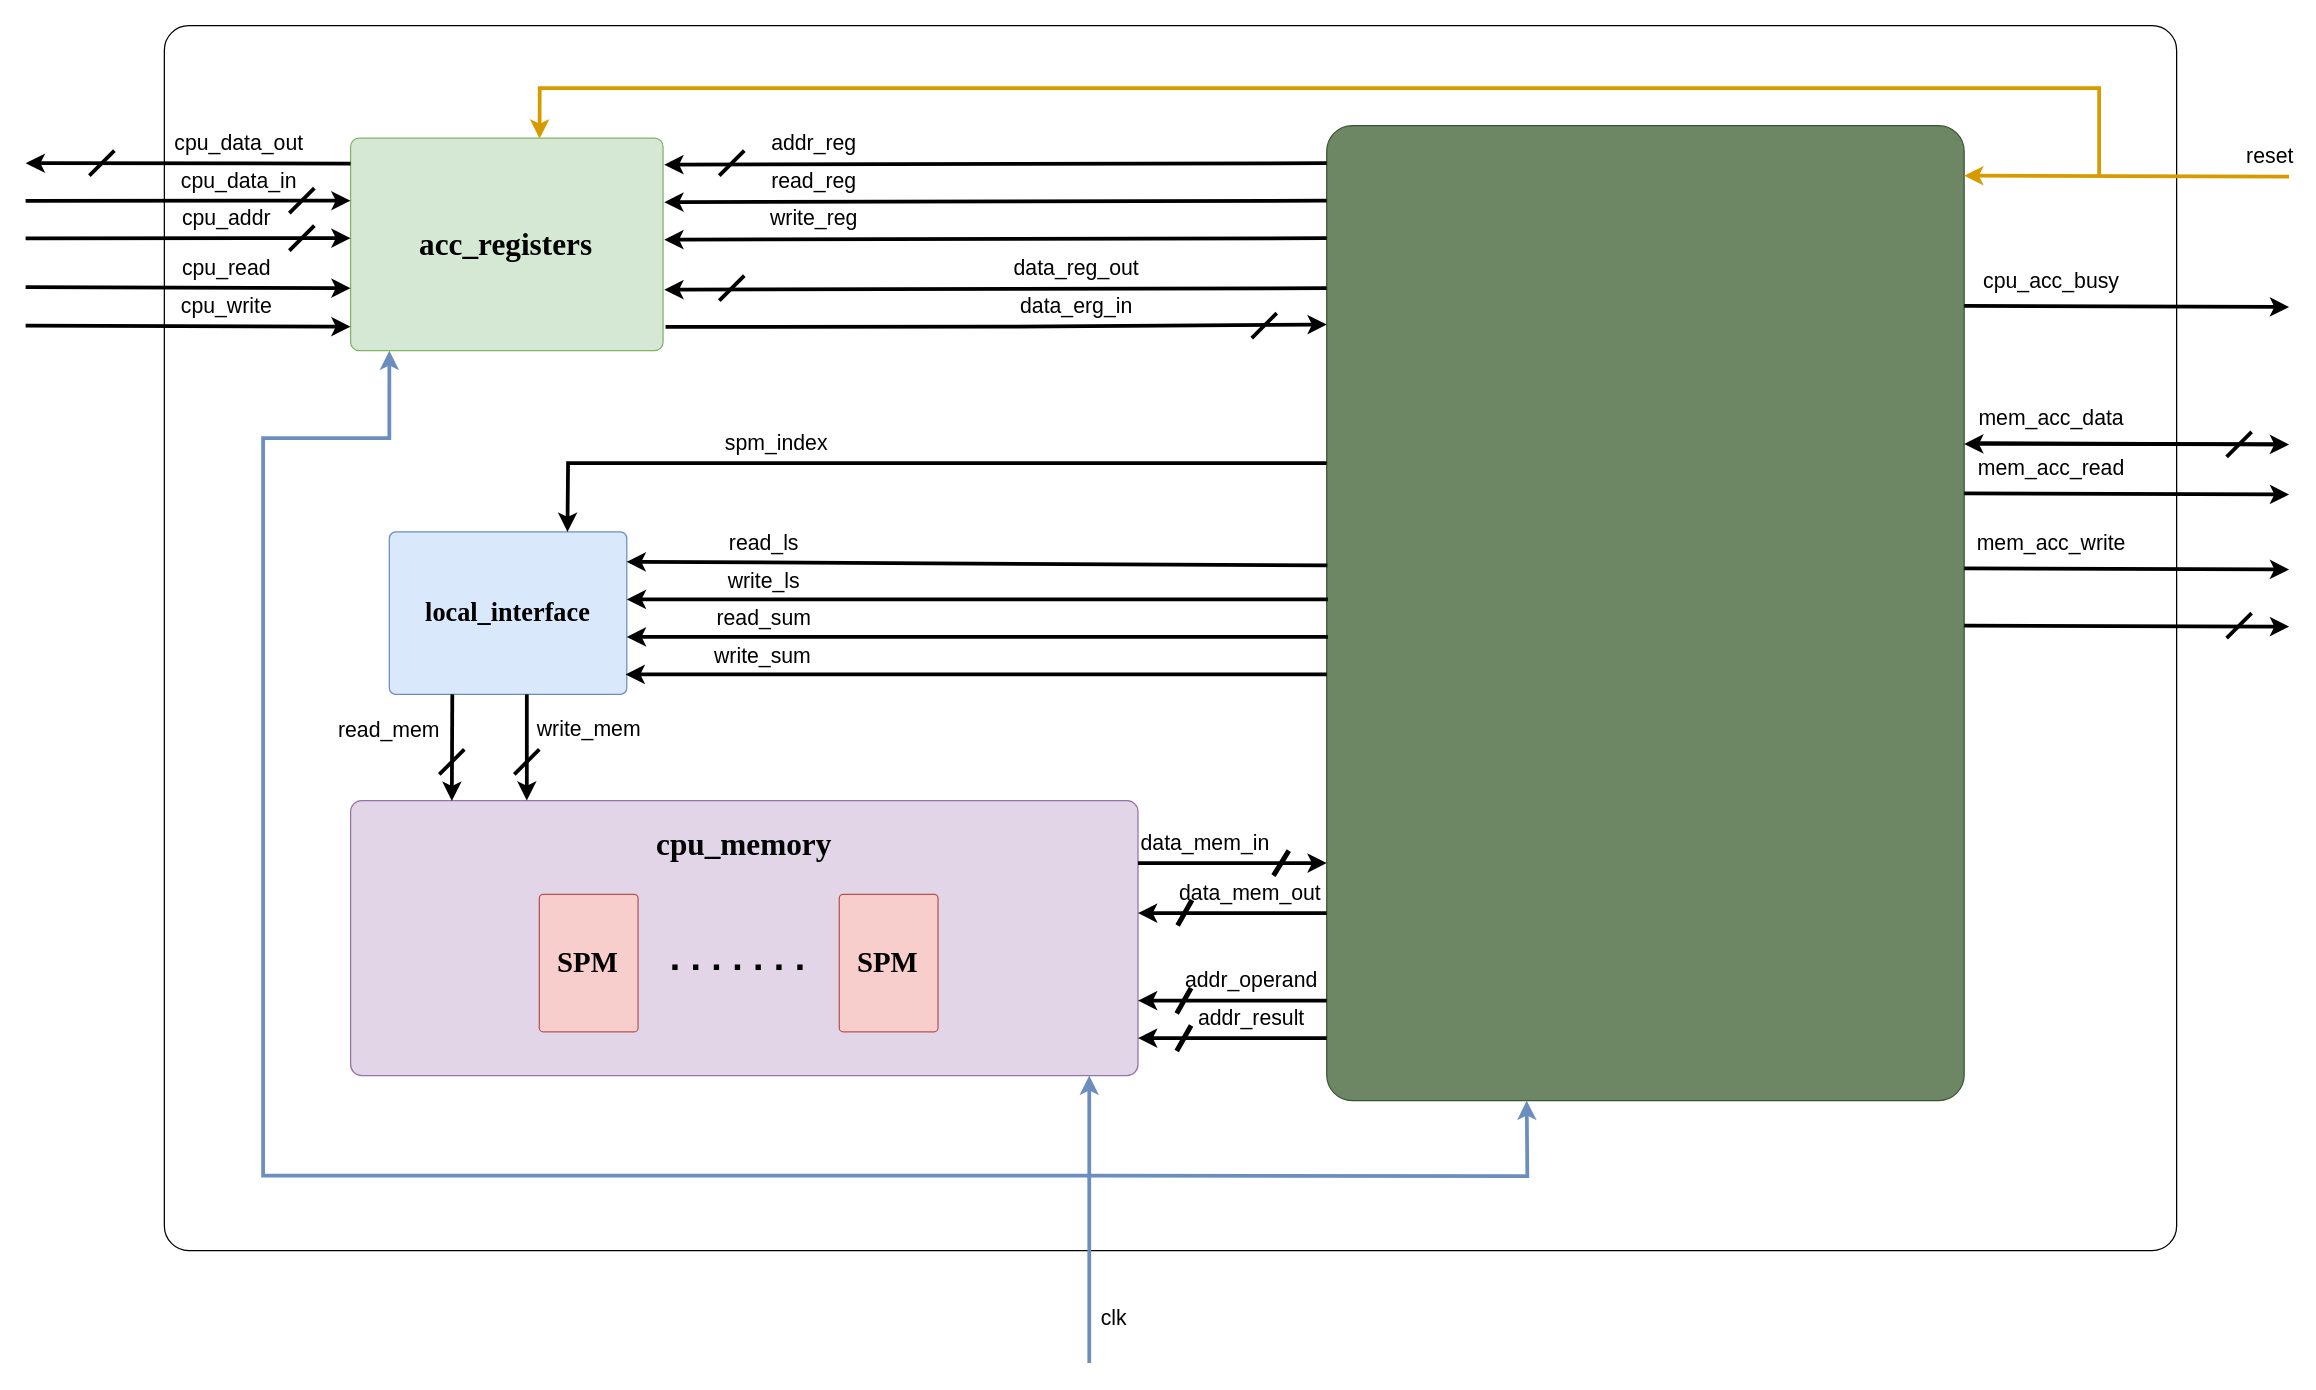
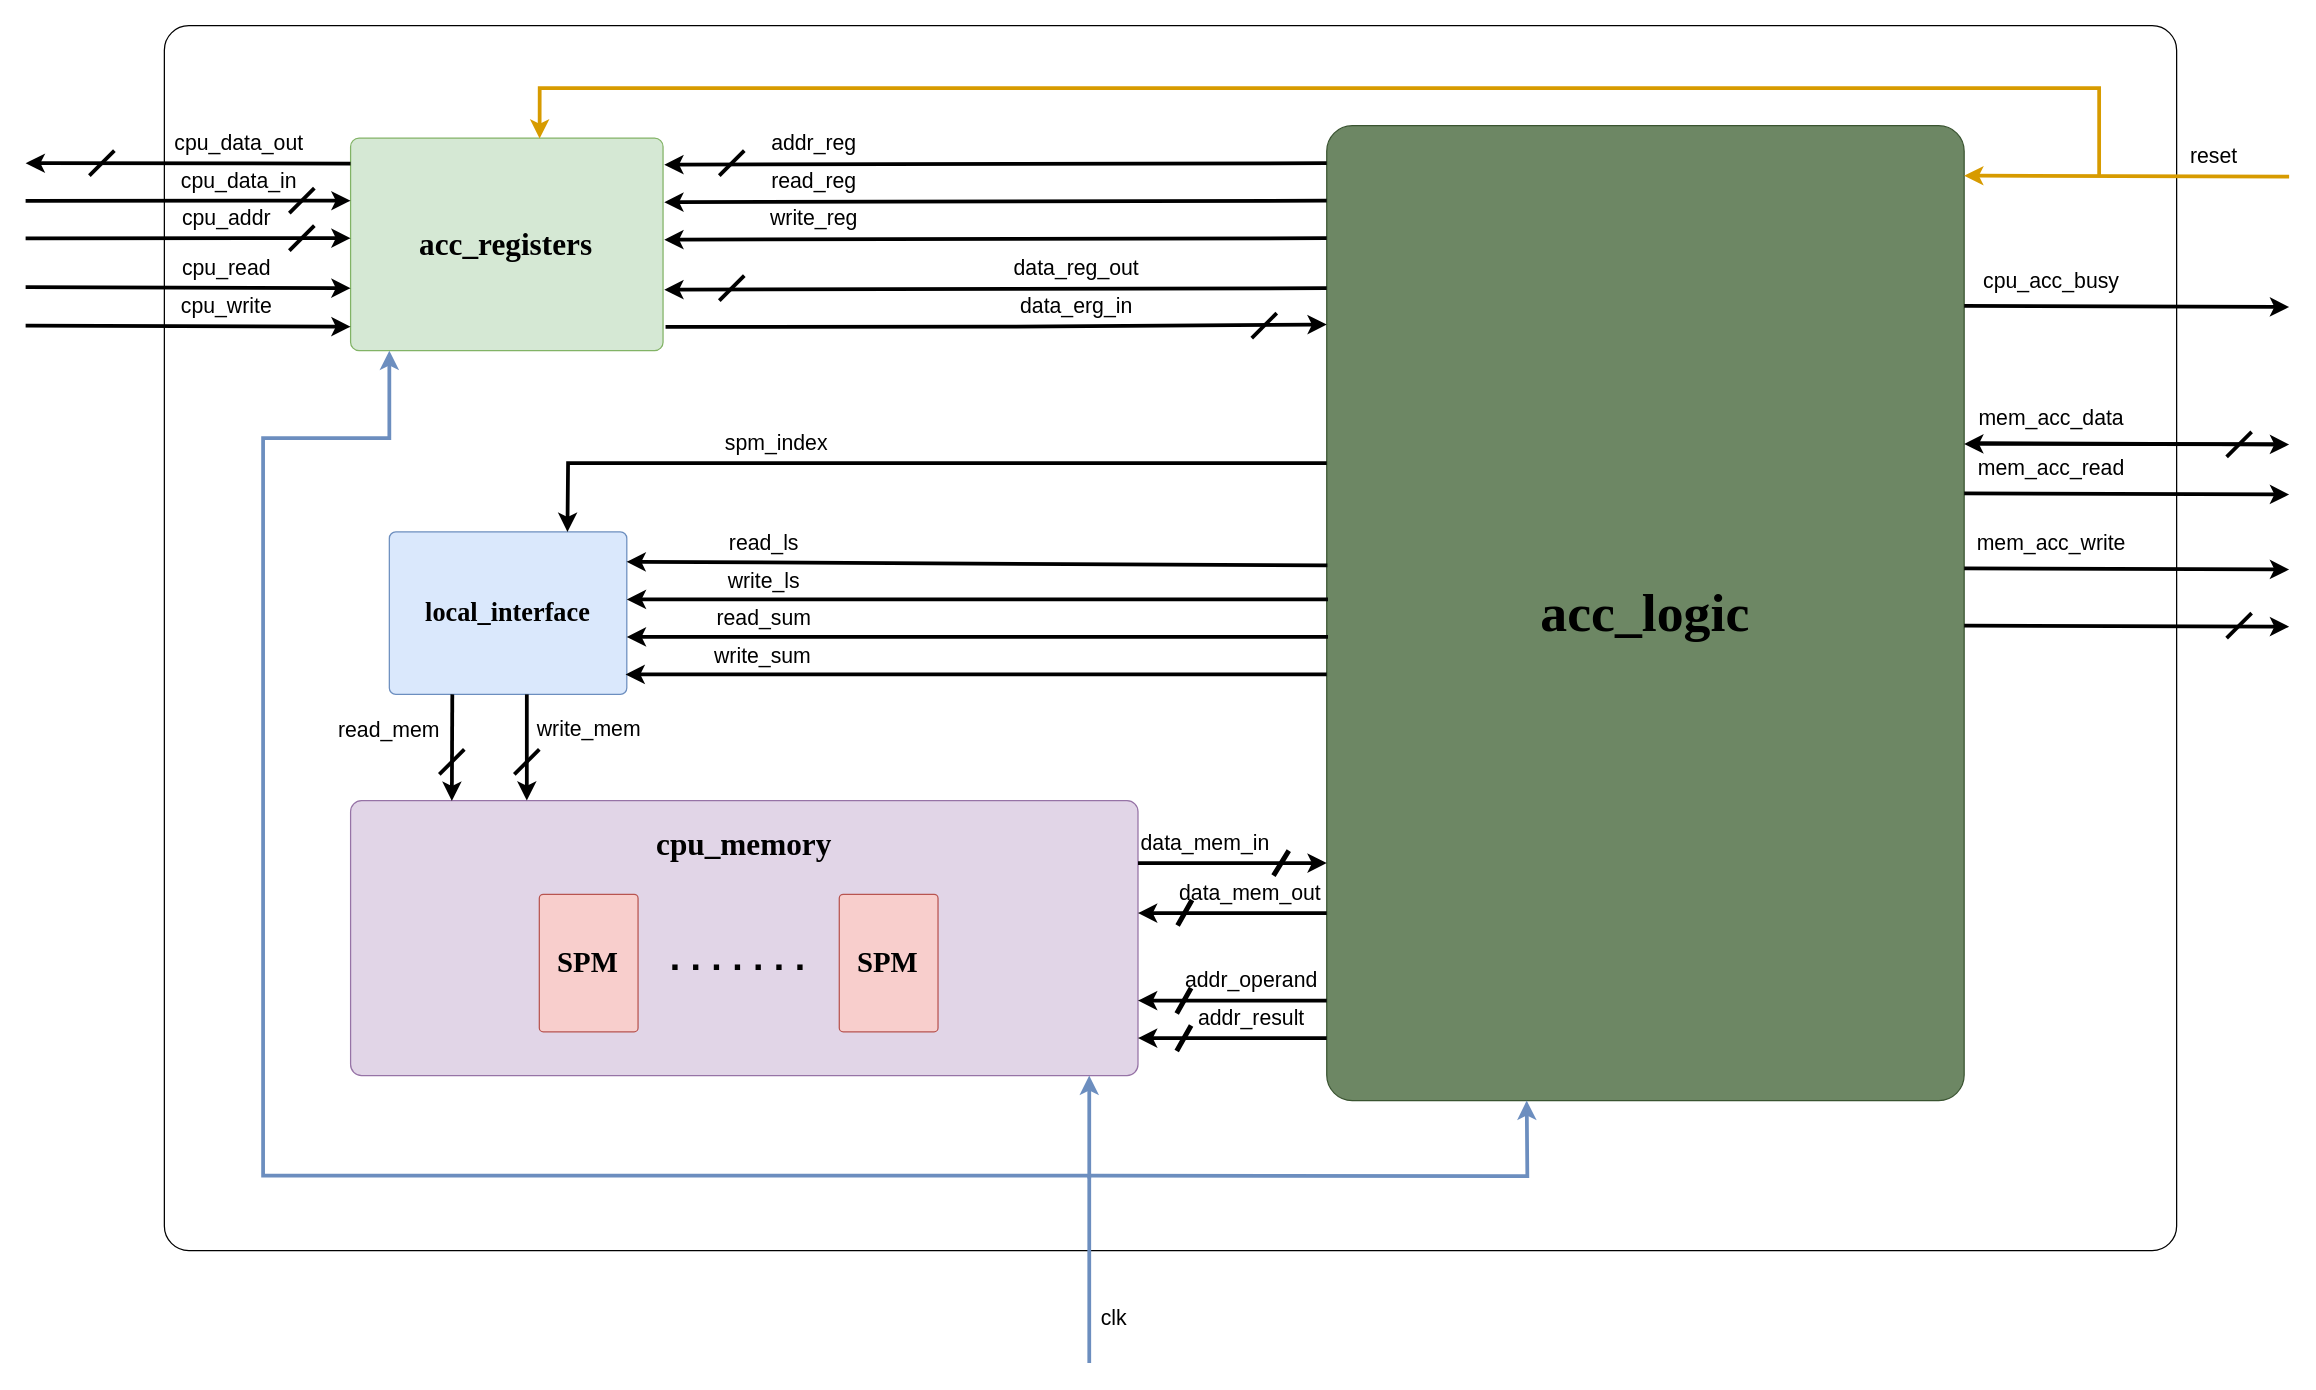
(2271, 157) -> (2214, 157)
none -> (1646, 613)
